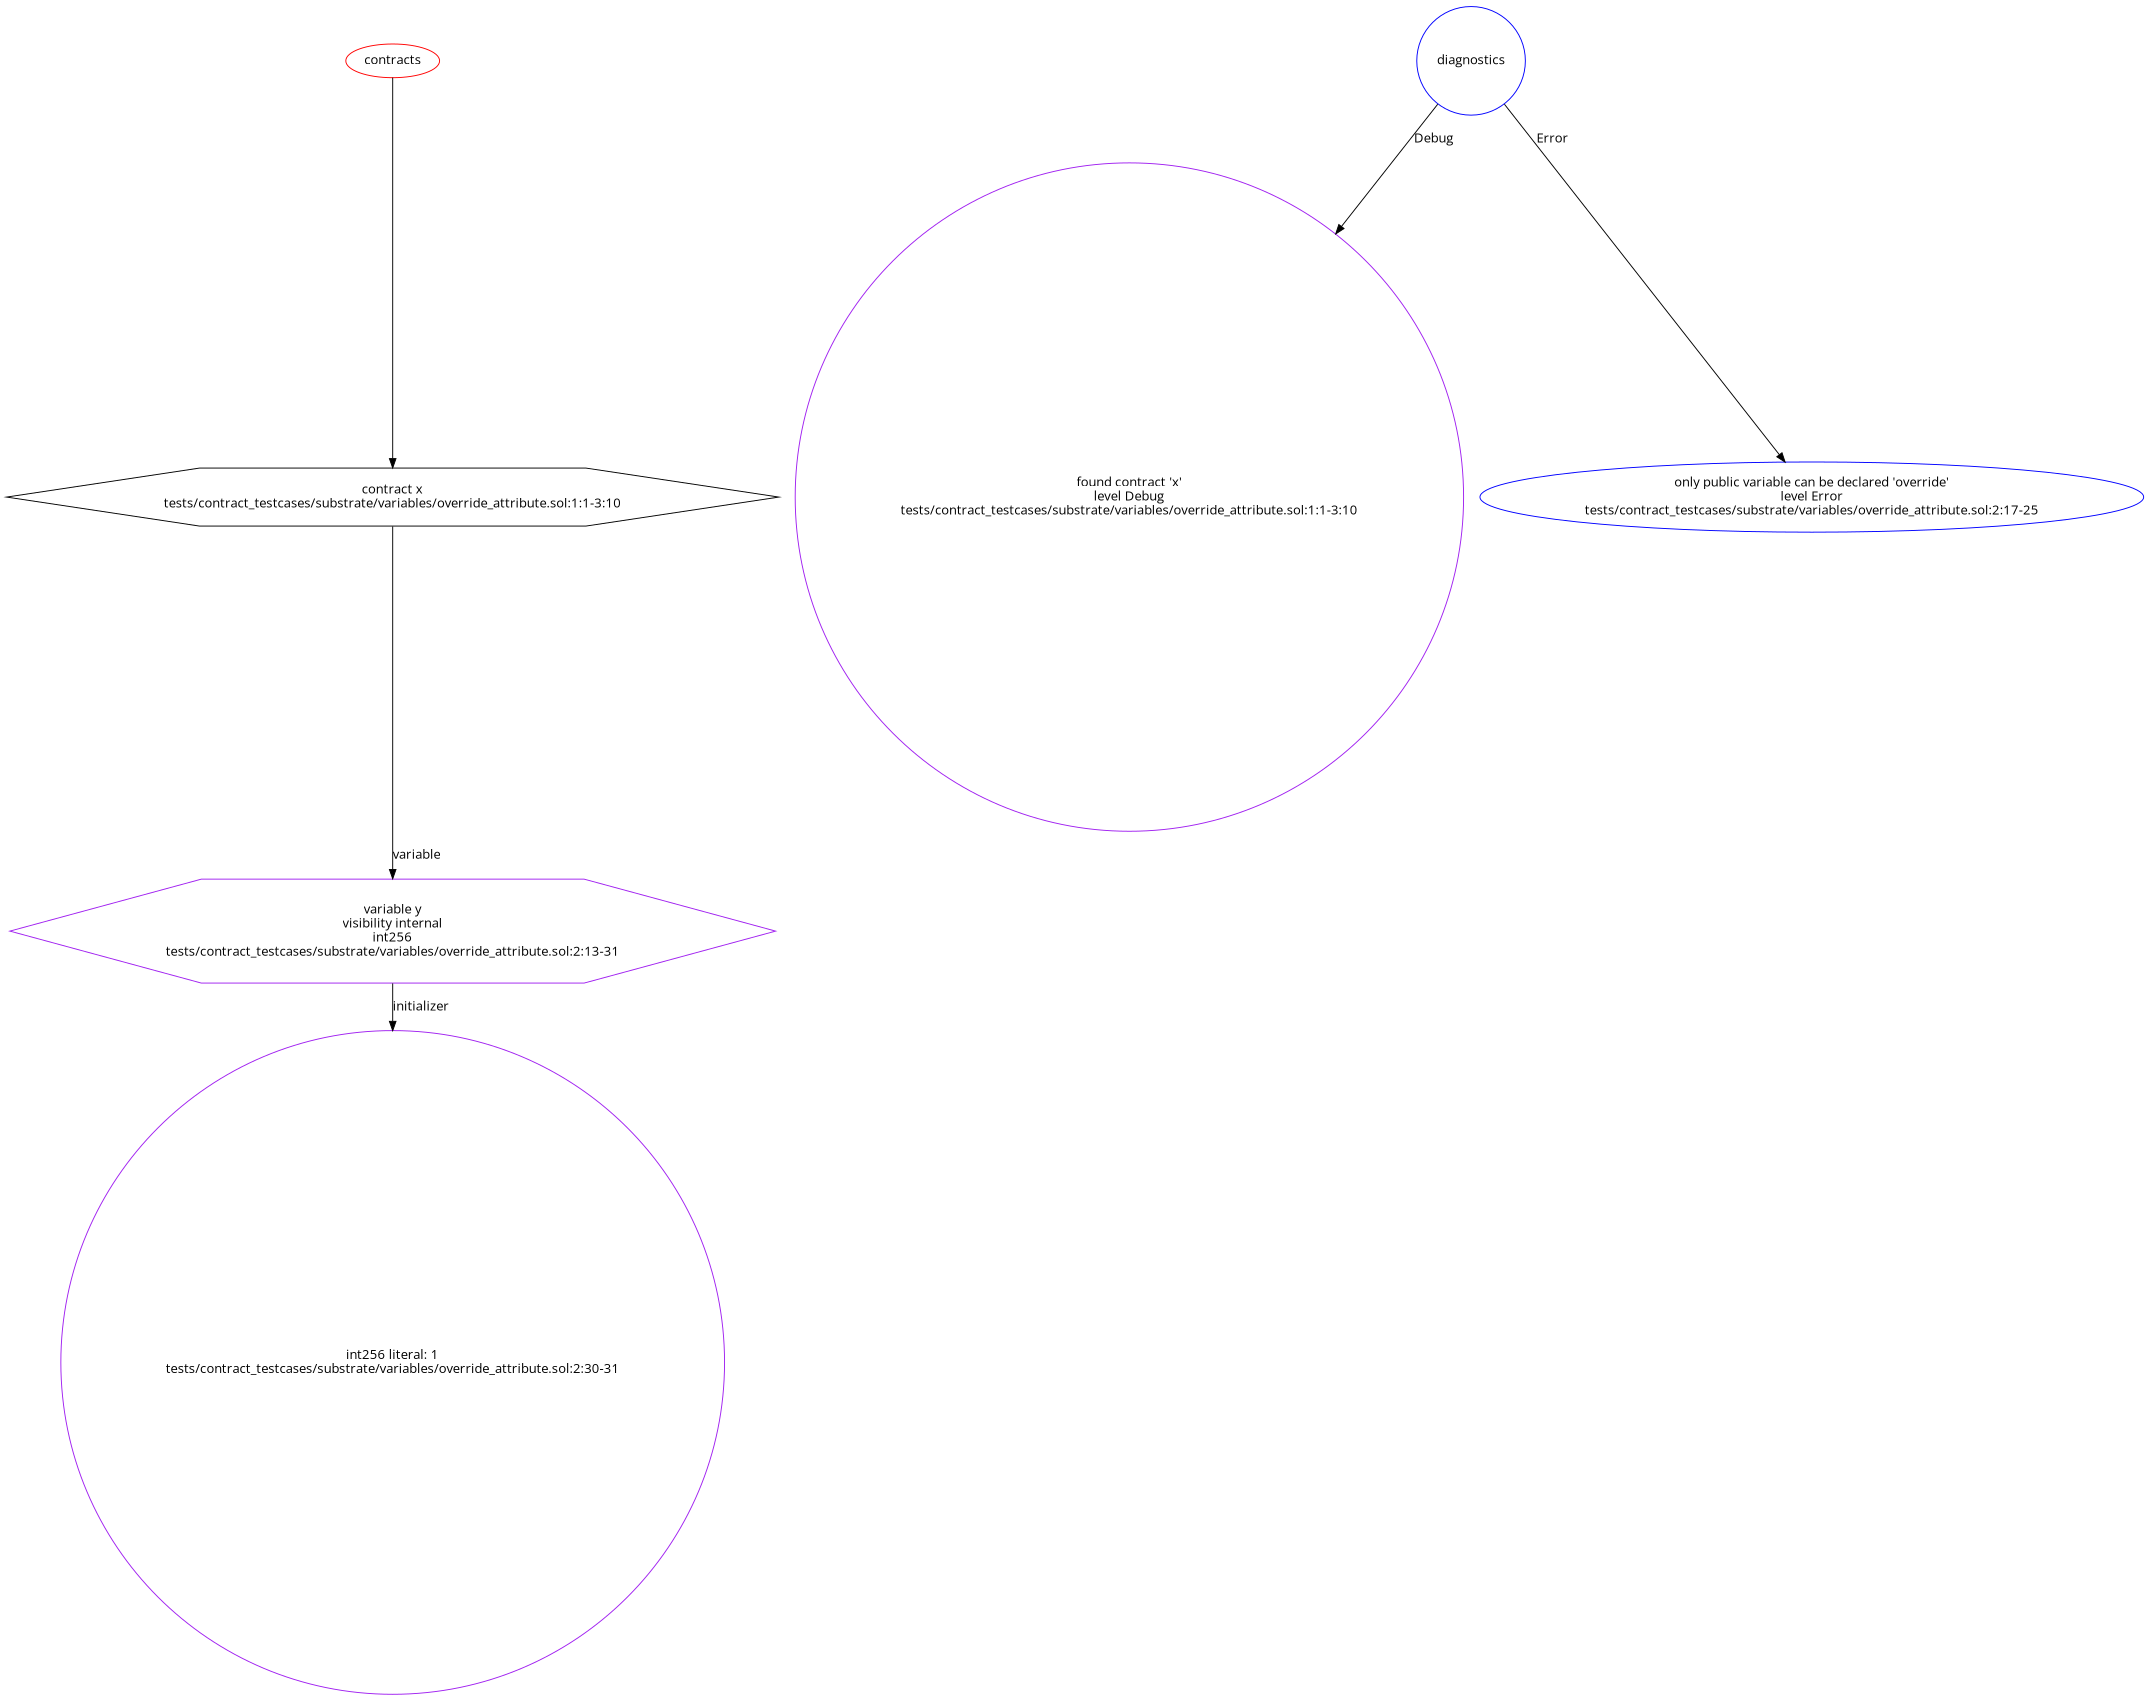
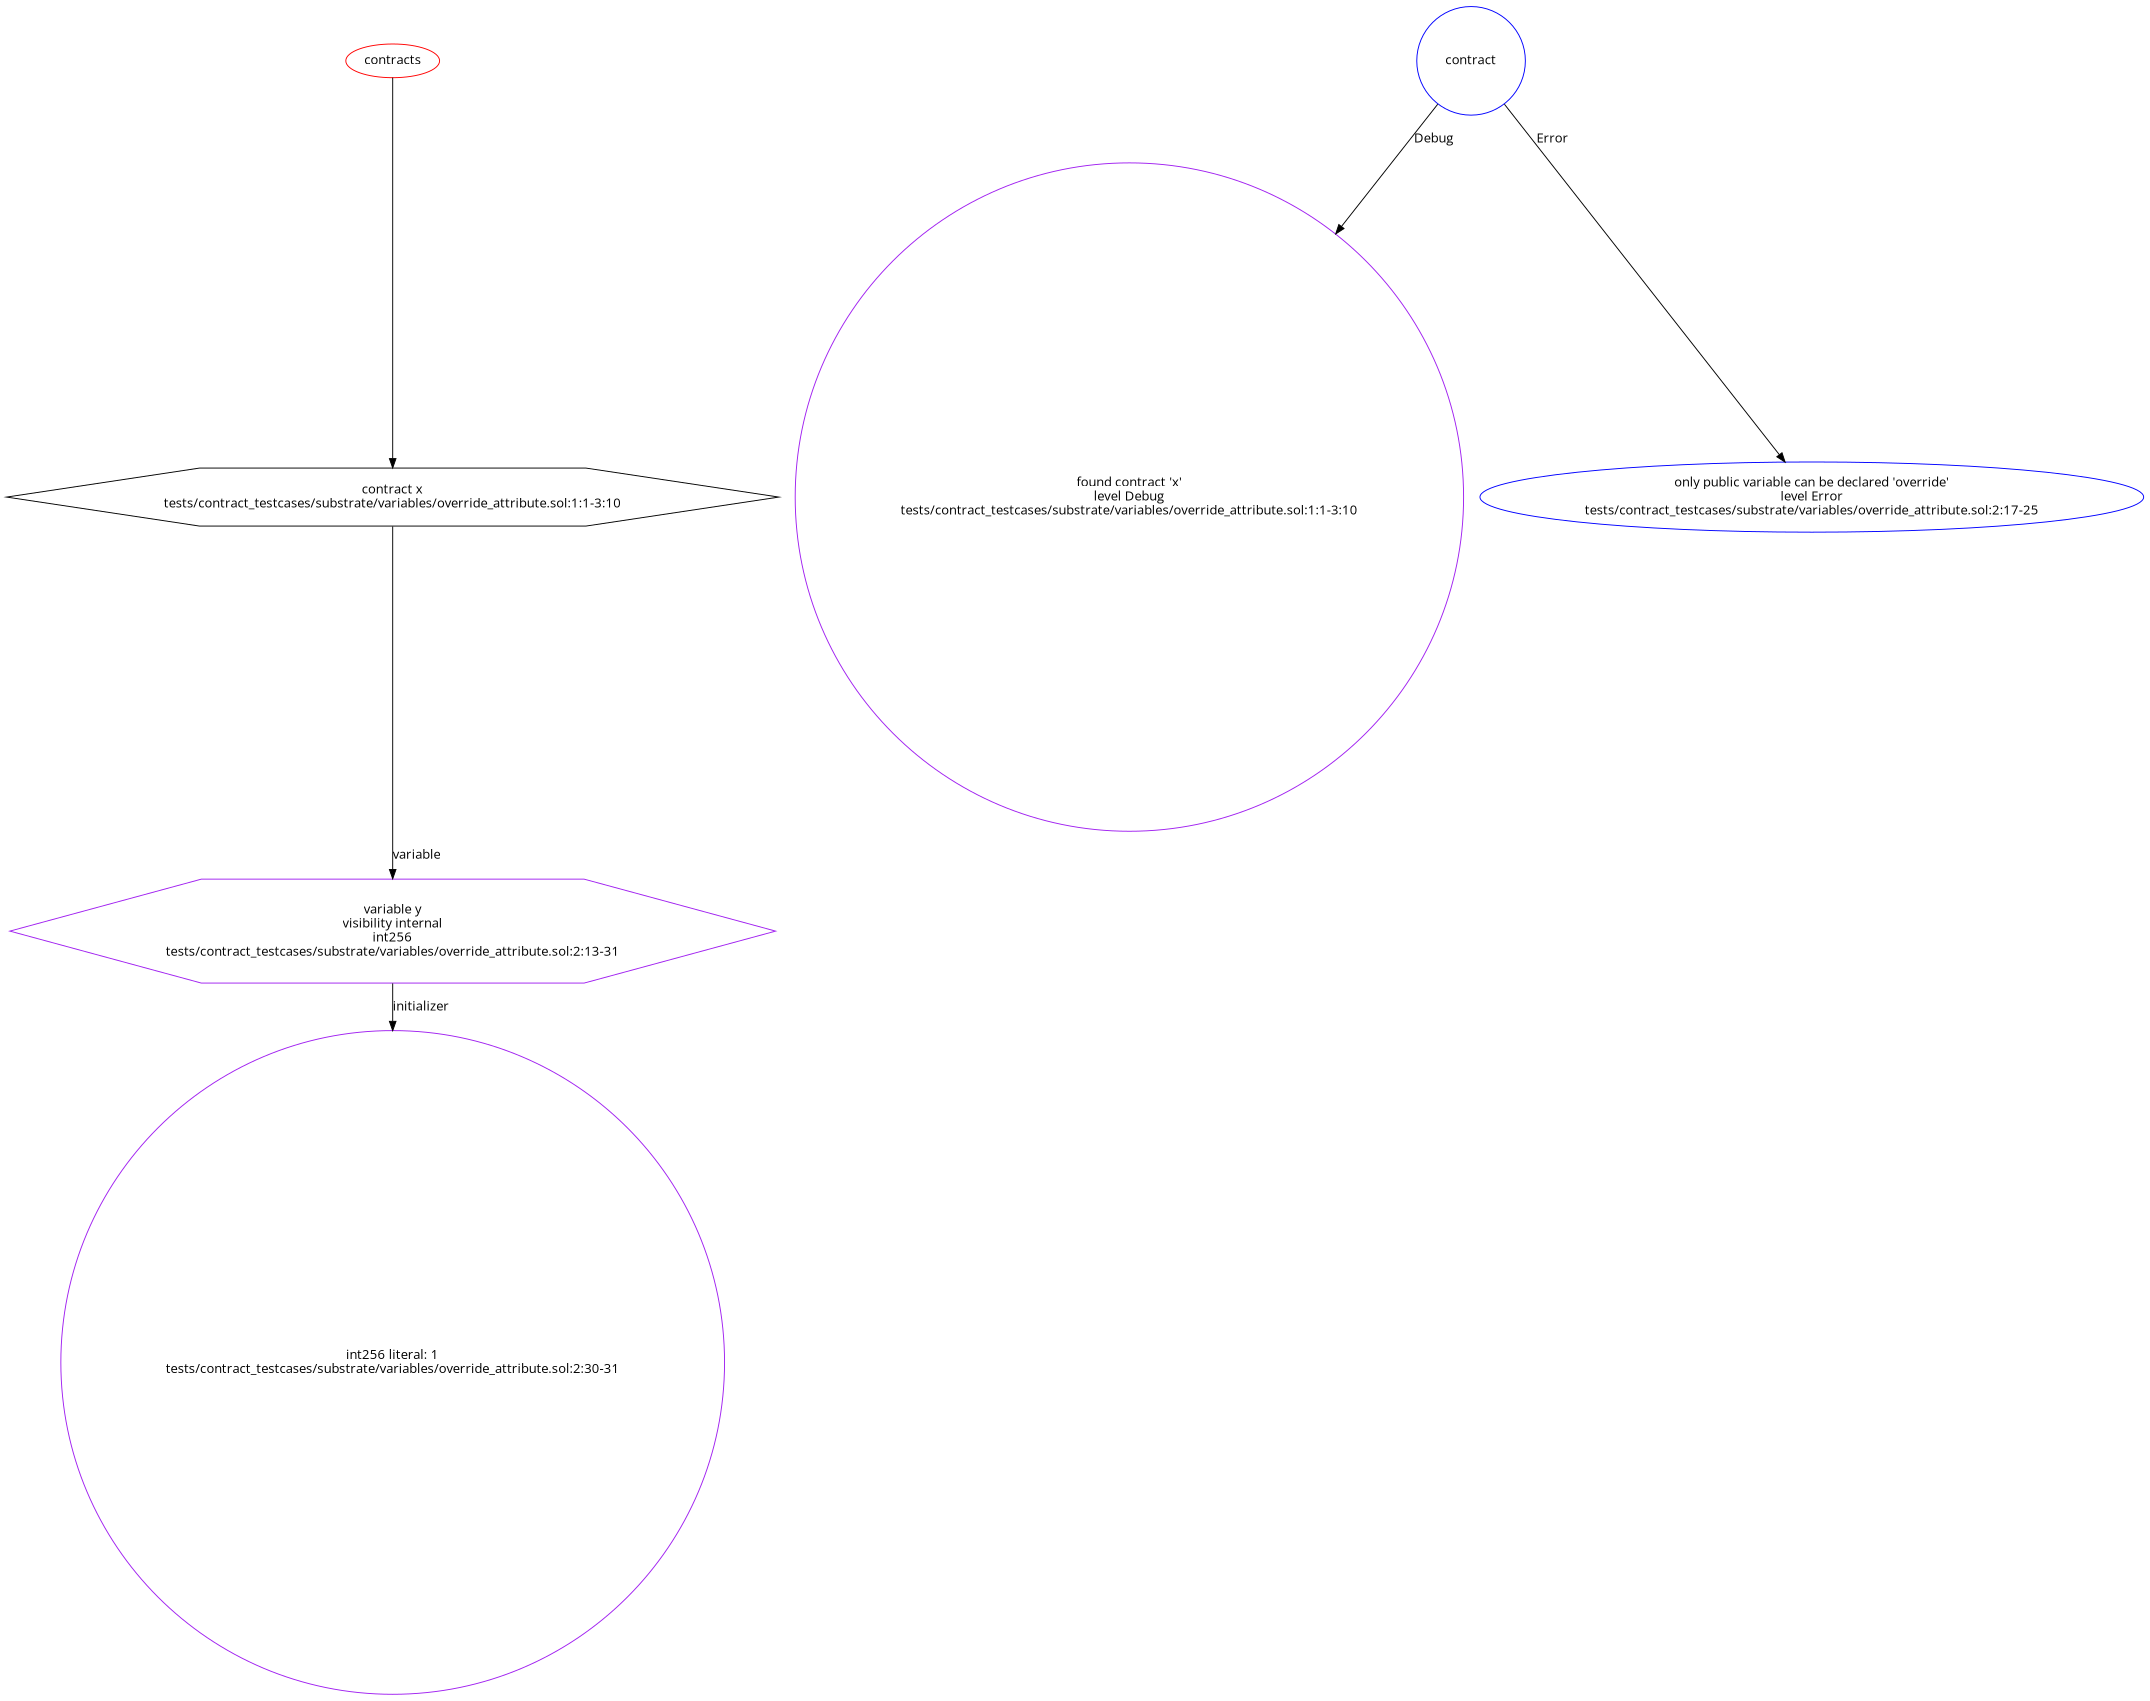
(1471, 61) -> (1471, 61)
